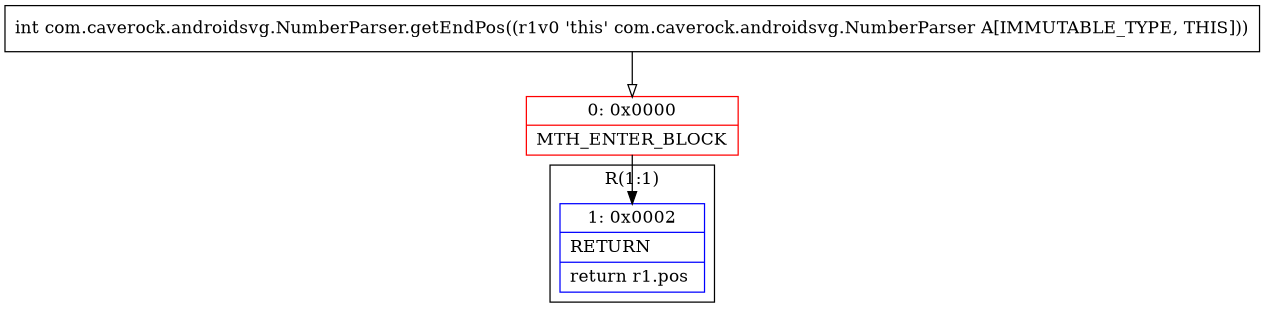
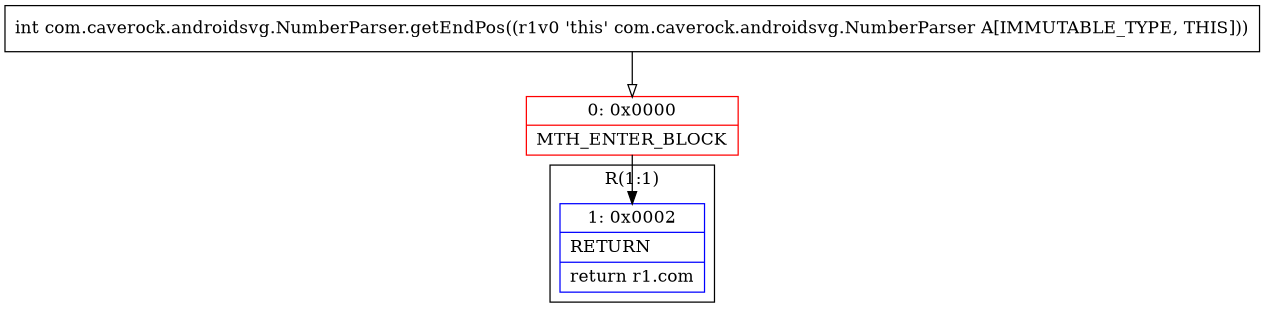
(630, 277) -> (632, 277)
